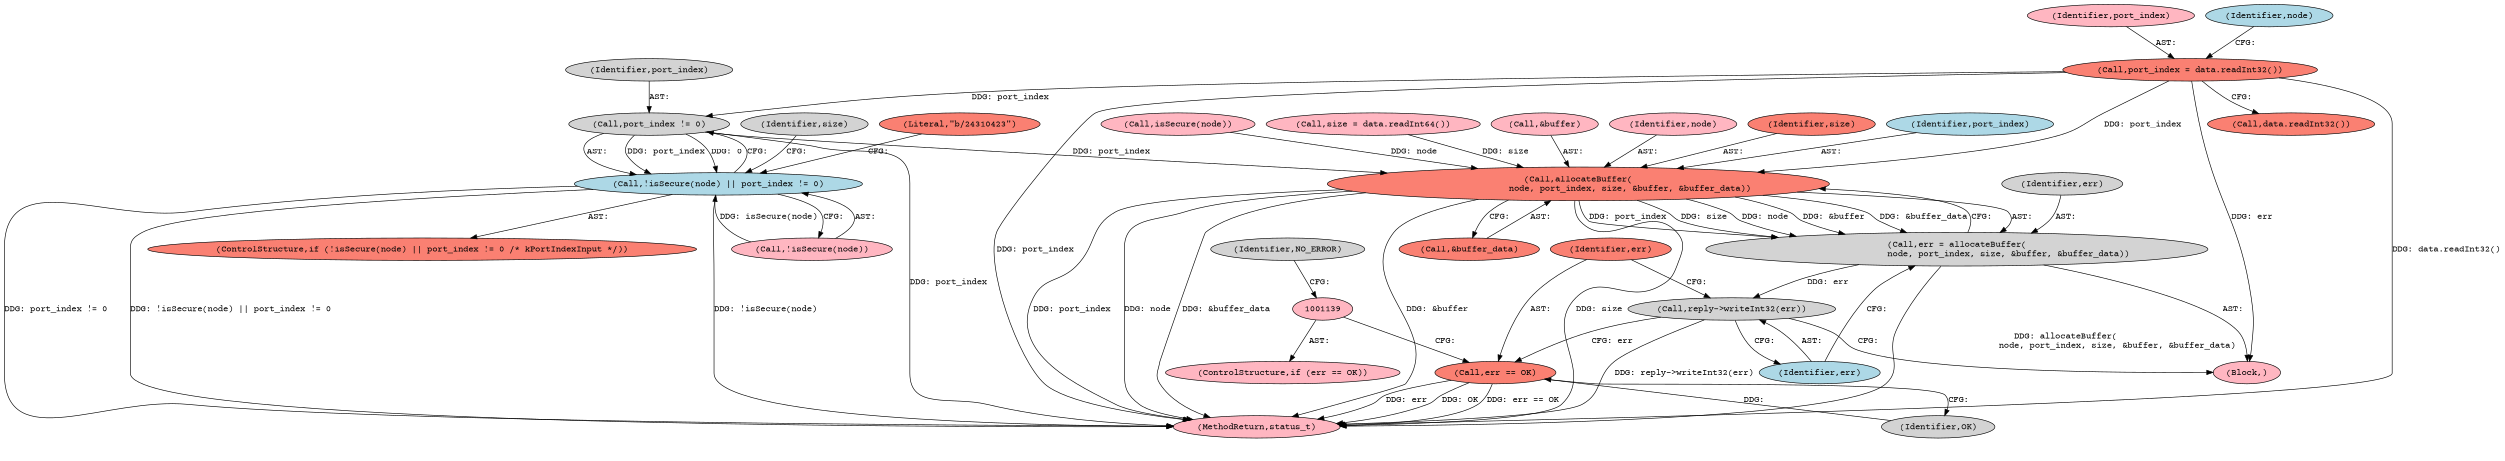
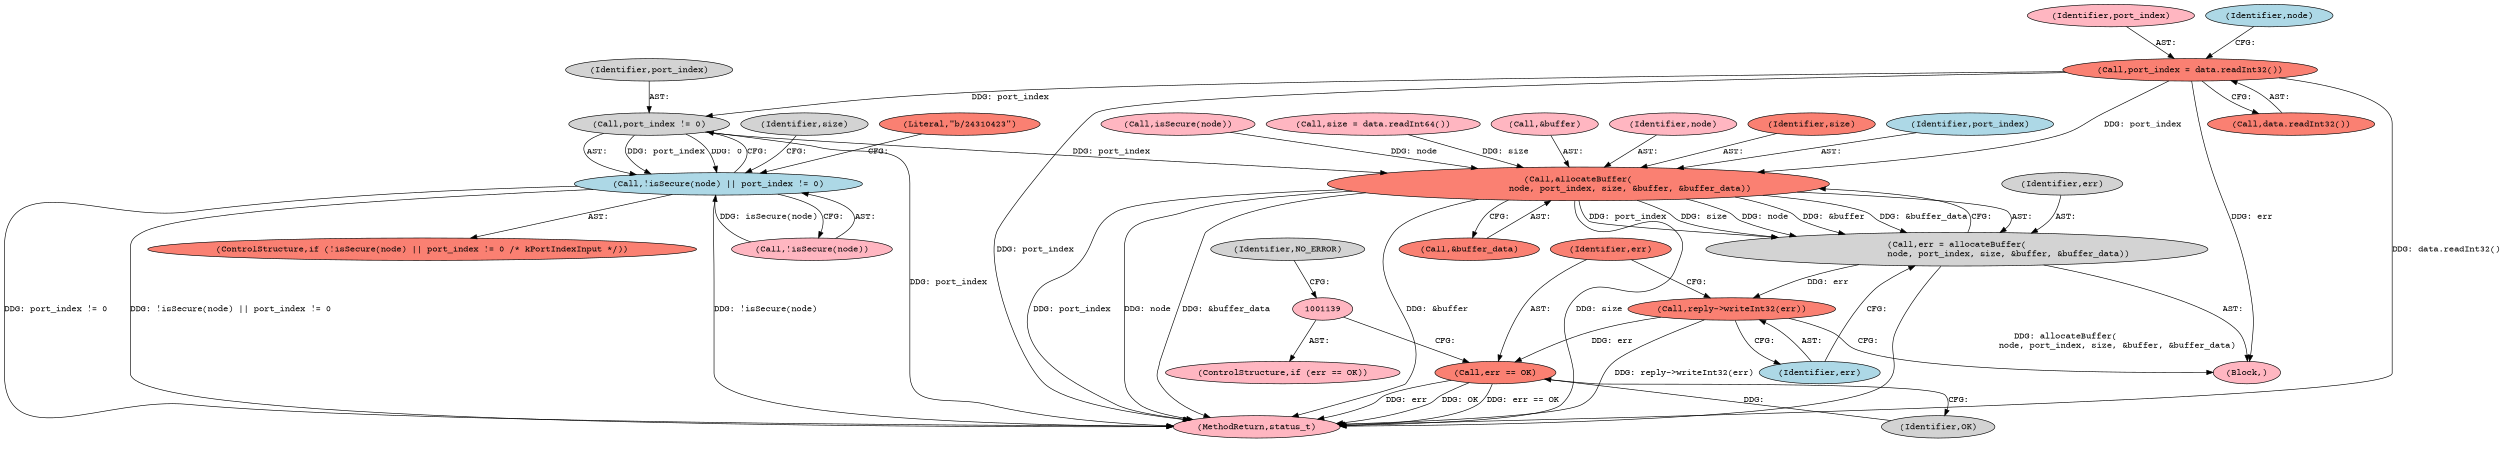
none -> (2261, 95)
(1732, 309) -> (1732, 309)
(1612, 341) -> (1612, 341)
